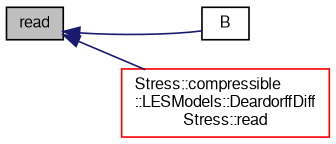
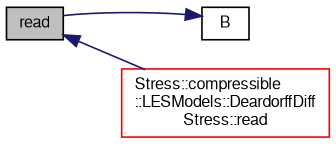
(141, 34) -> (124, 13)
